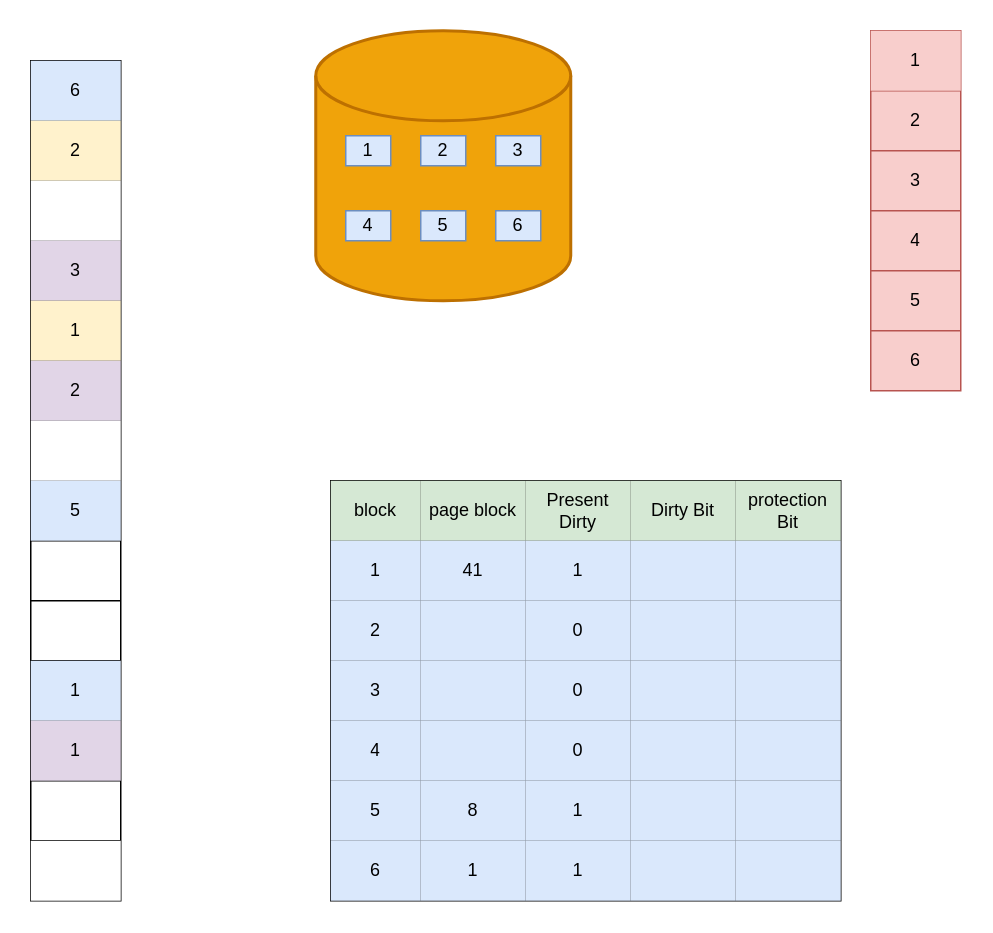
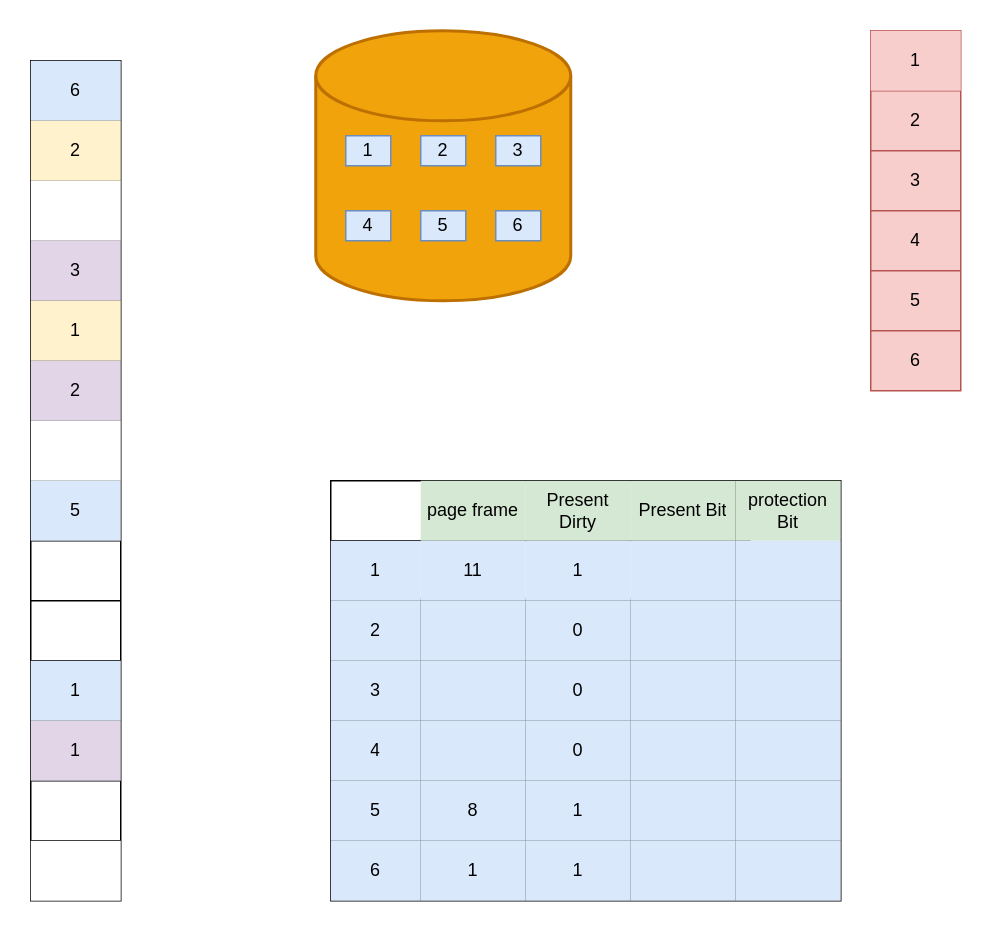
(376, 511) -> none
(473, 511) -> (473, 511)
(683, 511) -> (683, 511)
(473, 571) -> (473, 571)
